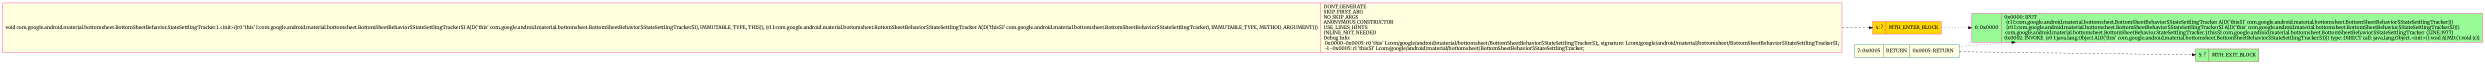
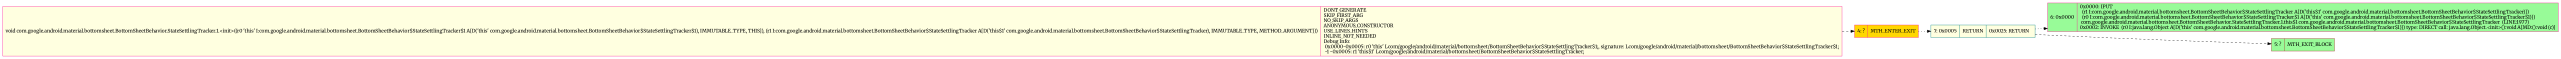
(1914, 28) -> (1893, 31)
(1955, 28) -> (1923, 31)
(1935, 51) -> (2011, 31)
